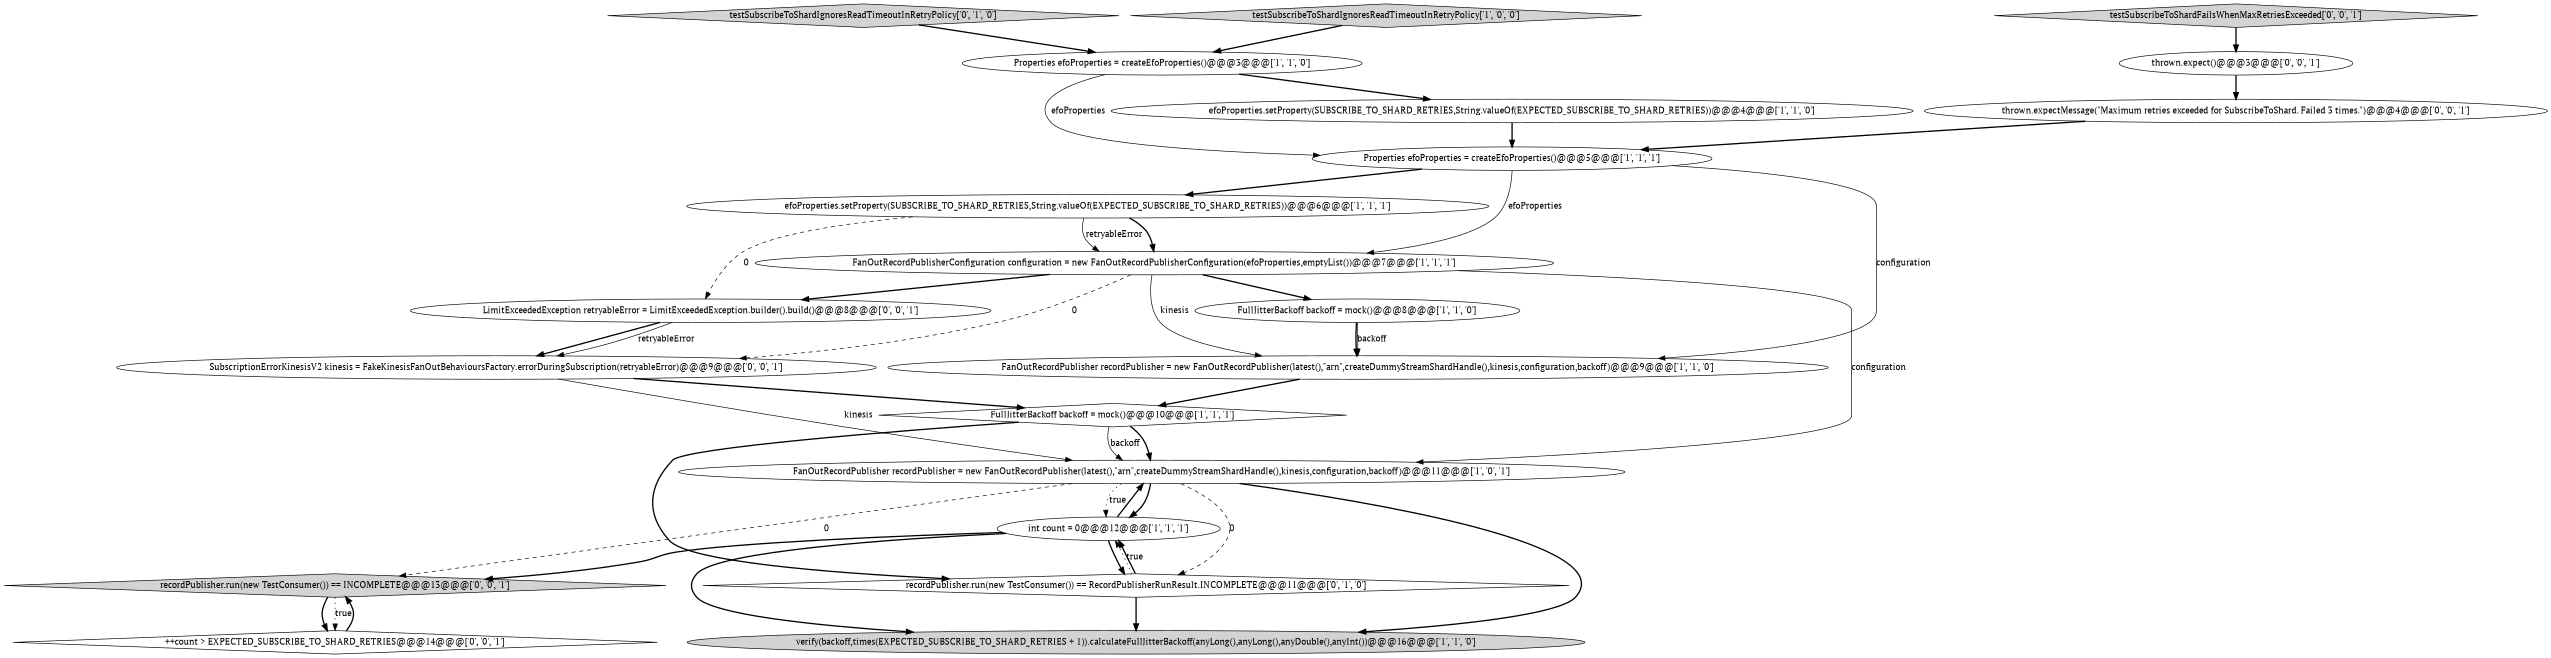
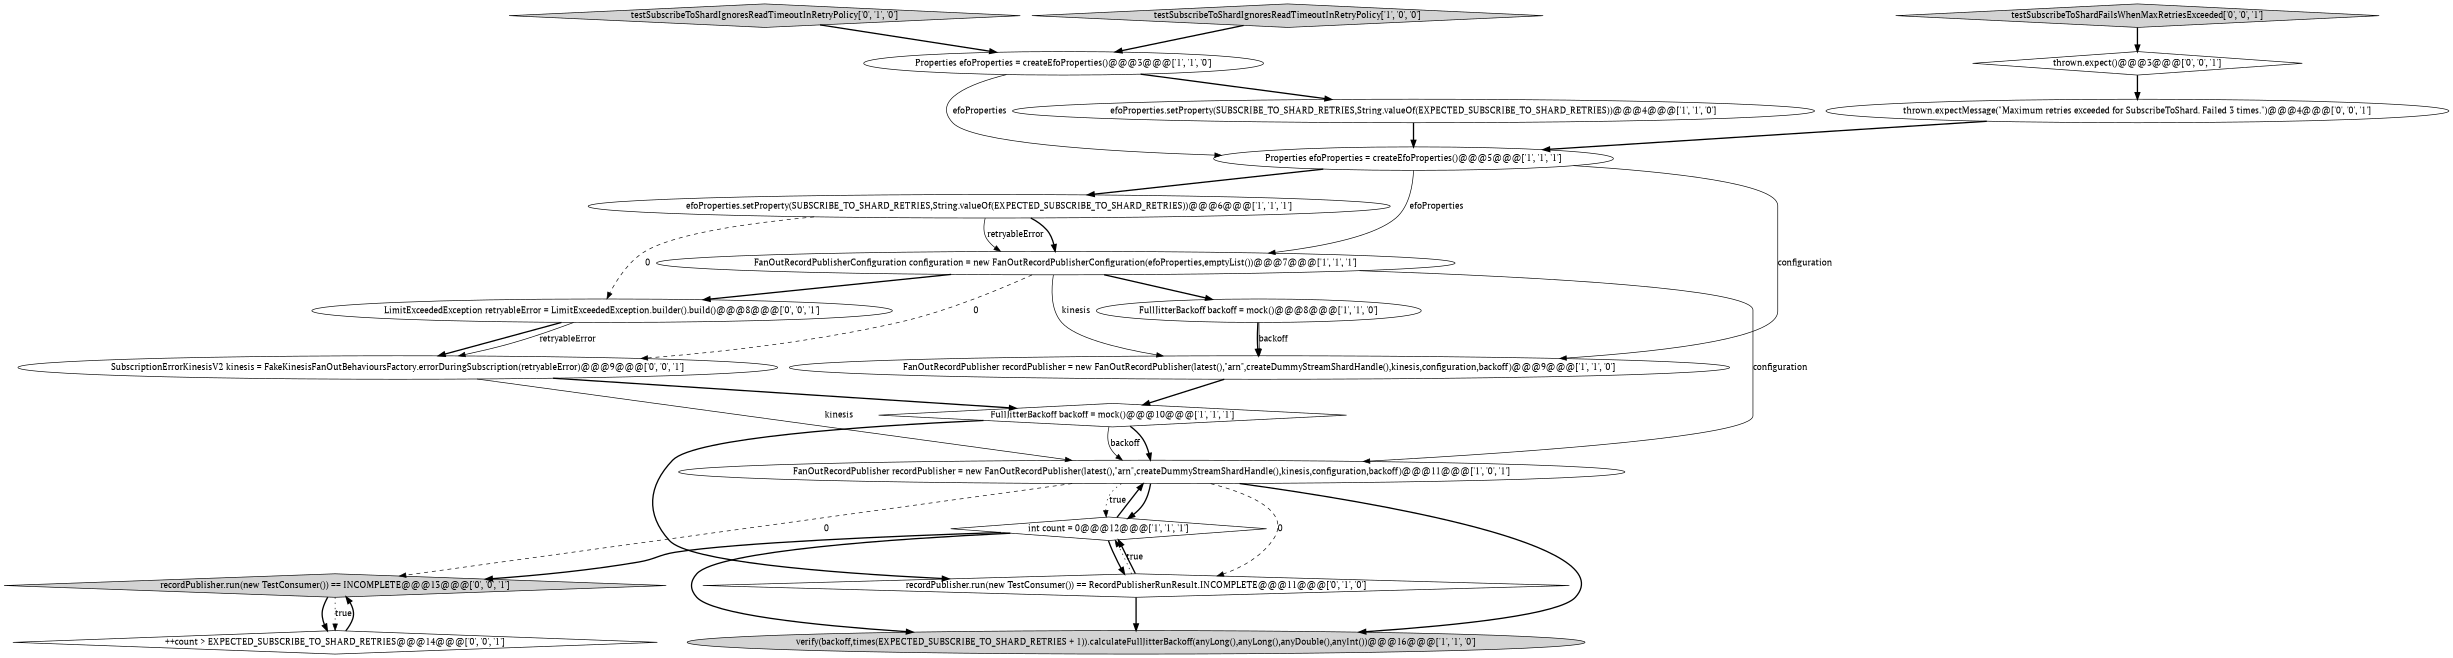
(2236, 63) -> (2137, 63)
(1109, 529) -> (1109, 529)
